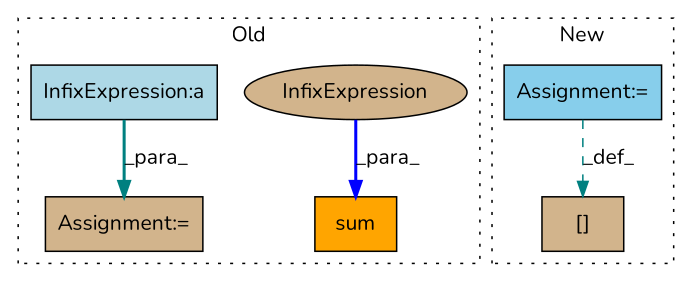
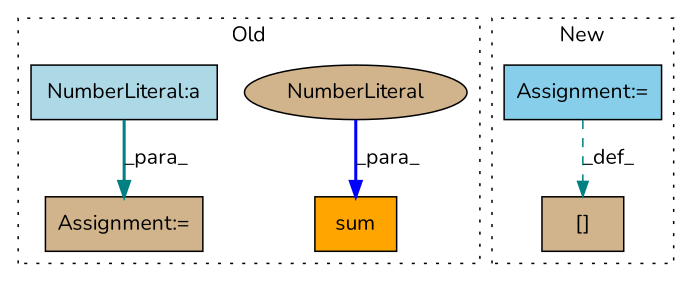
(124, 92) -> (124, 92)
(356, 92) -> (356, 92)
